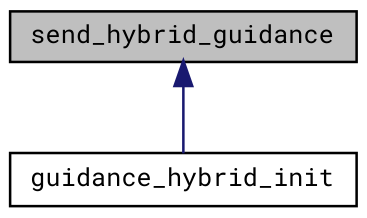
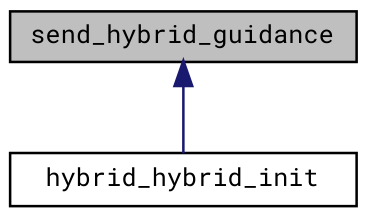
(183, 180) -> (183, 180)
